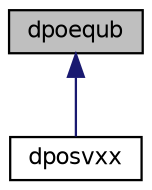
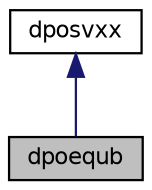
(76, 107) -> (76, 107)
